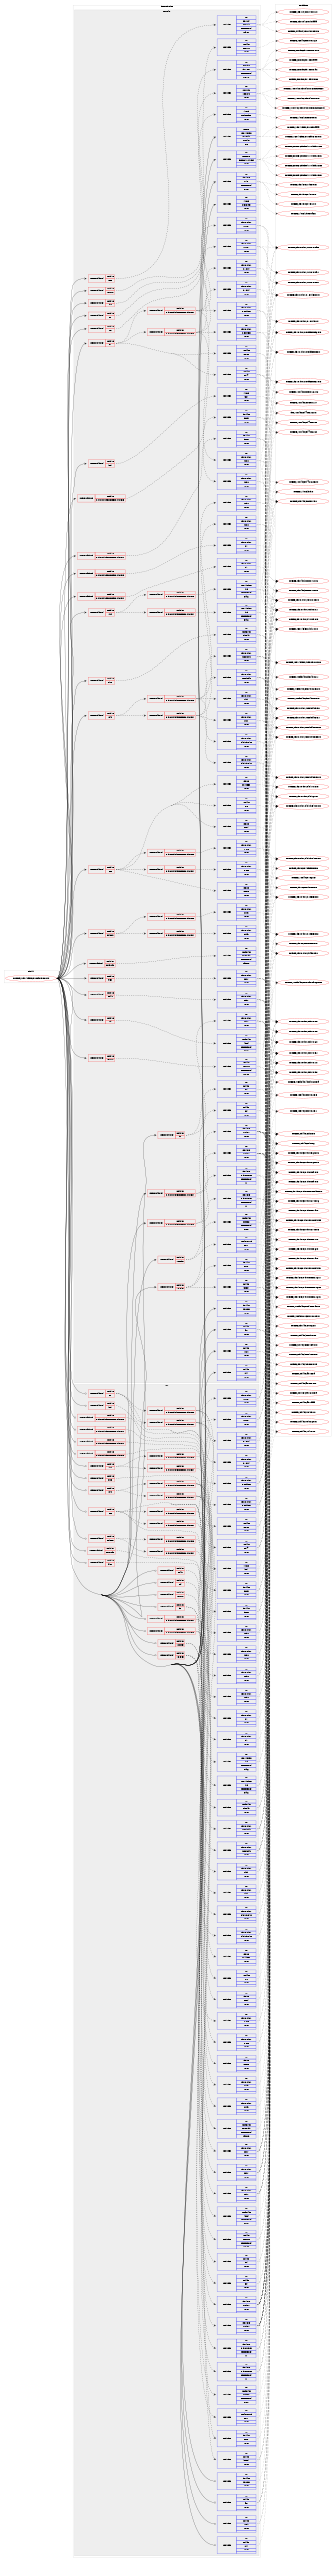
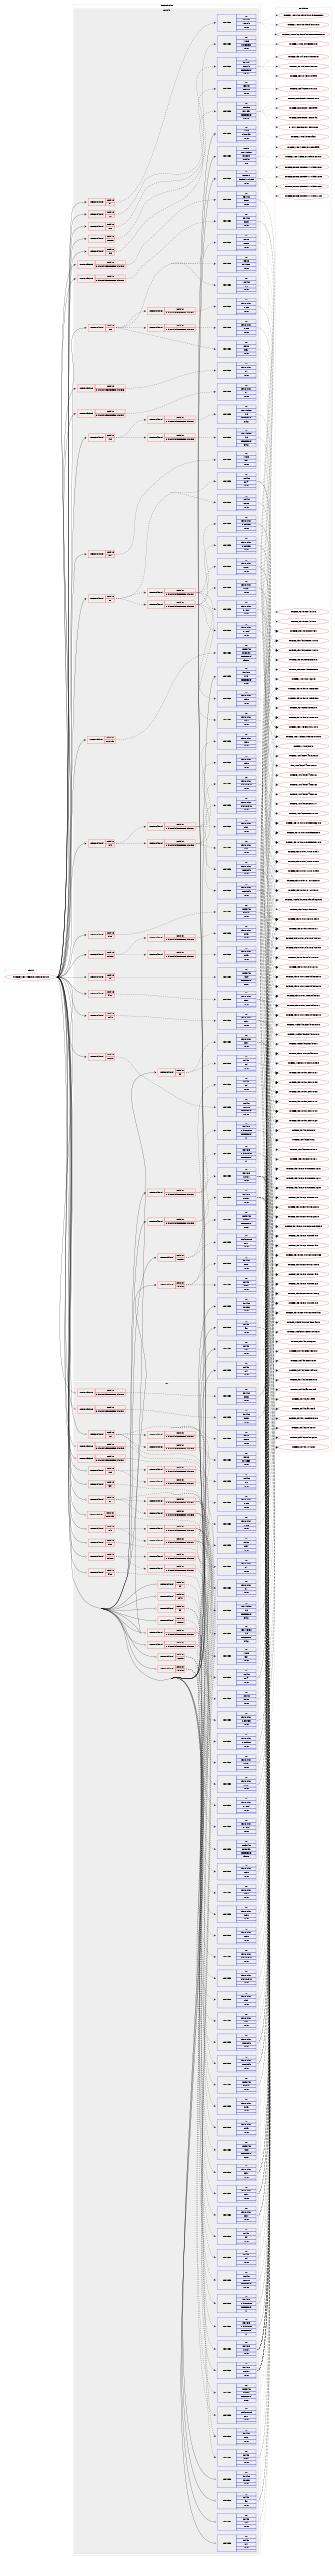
(303, 31) -> (303, 57)
(303, 79) -> (303, 127)
(303, 118) -> (303, 44)
none -> (303, 775)
(303, 1082) -> (303, 1063)
(303, 1383) -> (303, 1418)
(303, 1393) -> (303, 1390)
(303, 1431) -> (303, 1447)
